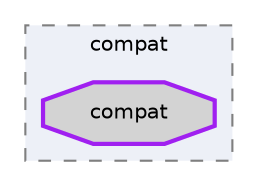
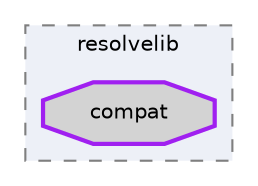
(129, 45) -> (129, 45)
